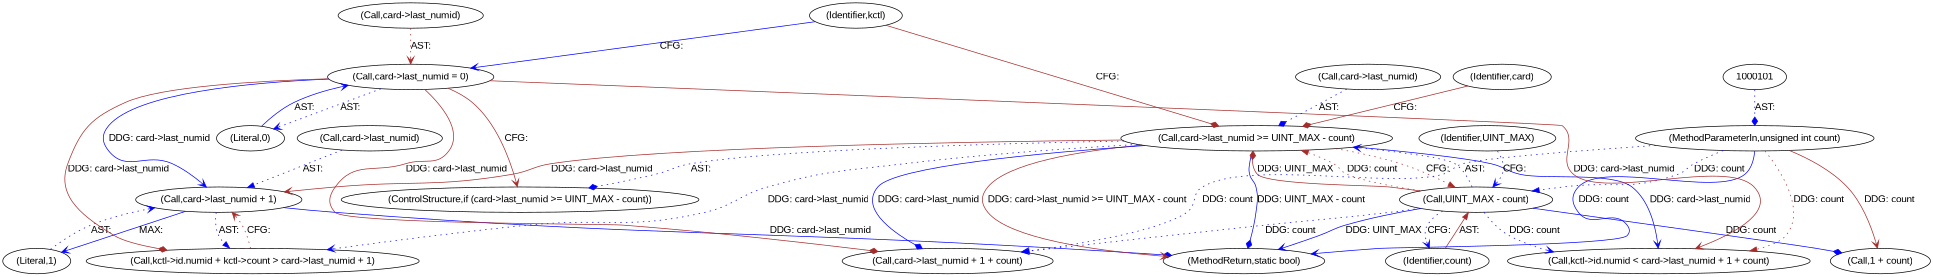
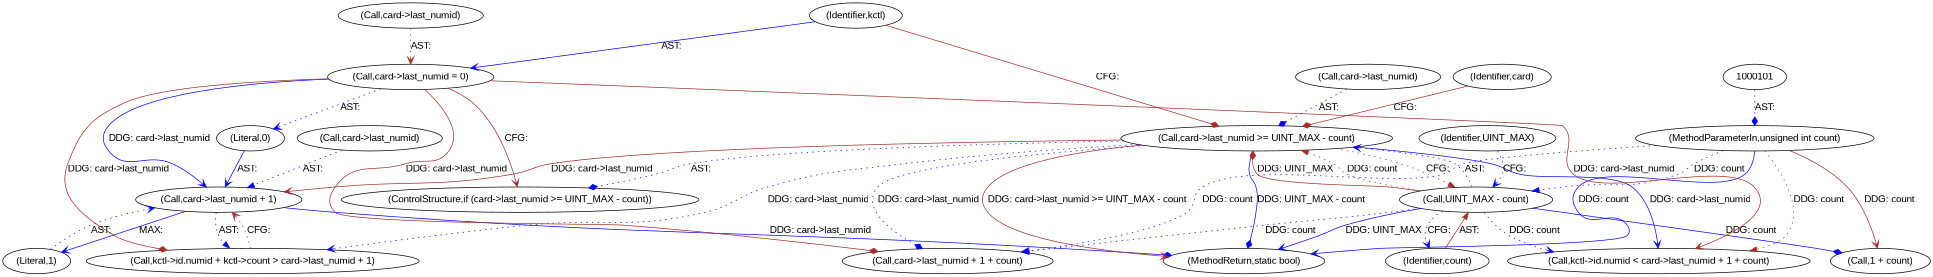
(673, 46) -> (673, 46)
(298, 100) -> (236, 166)
(971, 162) -> (971, 162)
